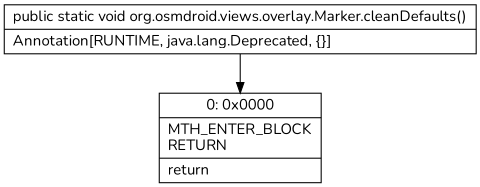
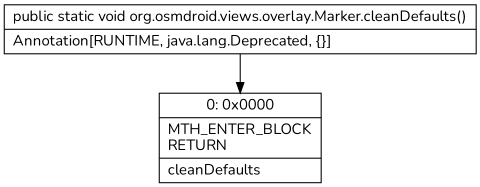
(189, 170) -> (215, 170)
